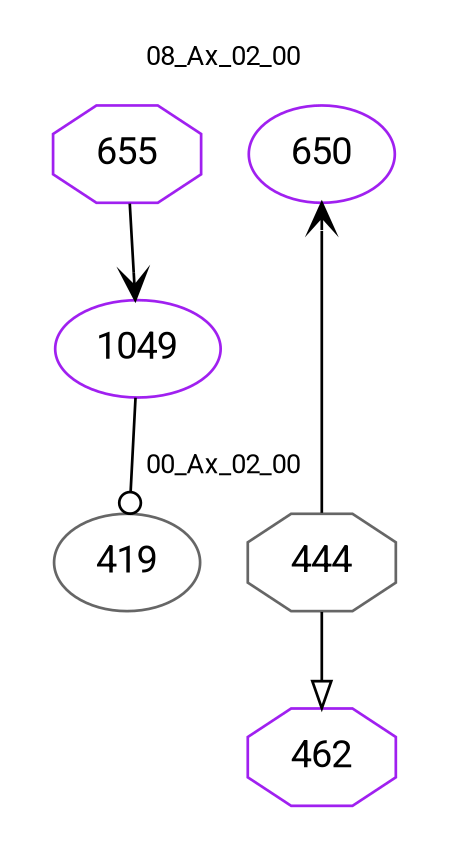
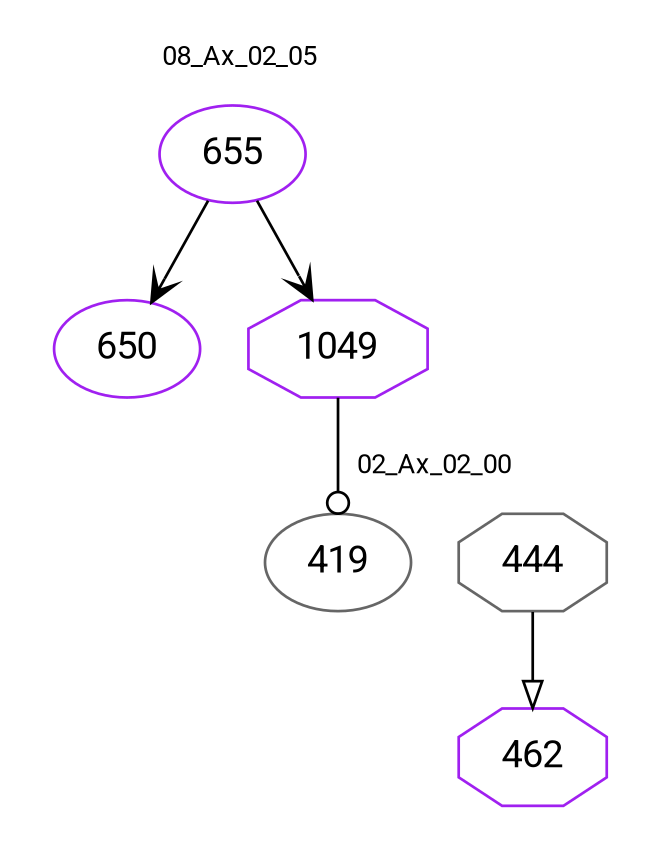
(224, 58) -> (241, 58)
(127, 154) -> (233, 154)
(138, 349) -> (338, 349)
(322, 372) -> (186, 240)
(224, 466) -> (435, 466)
